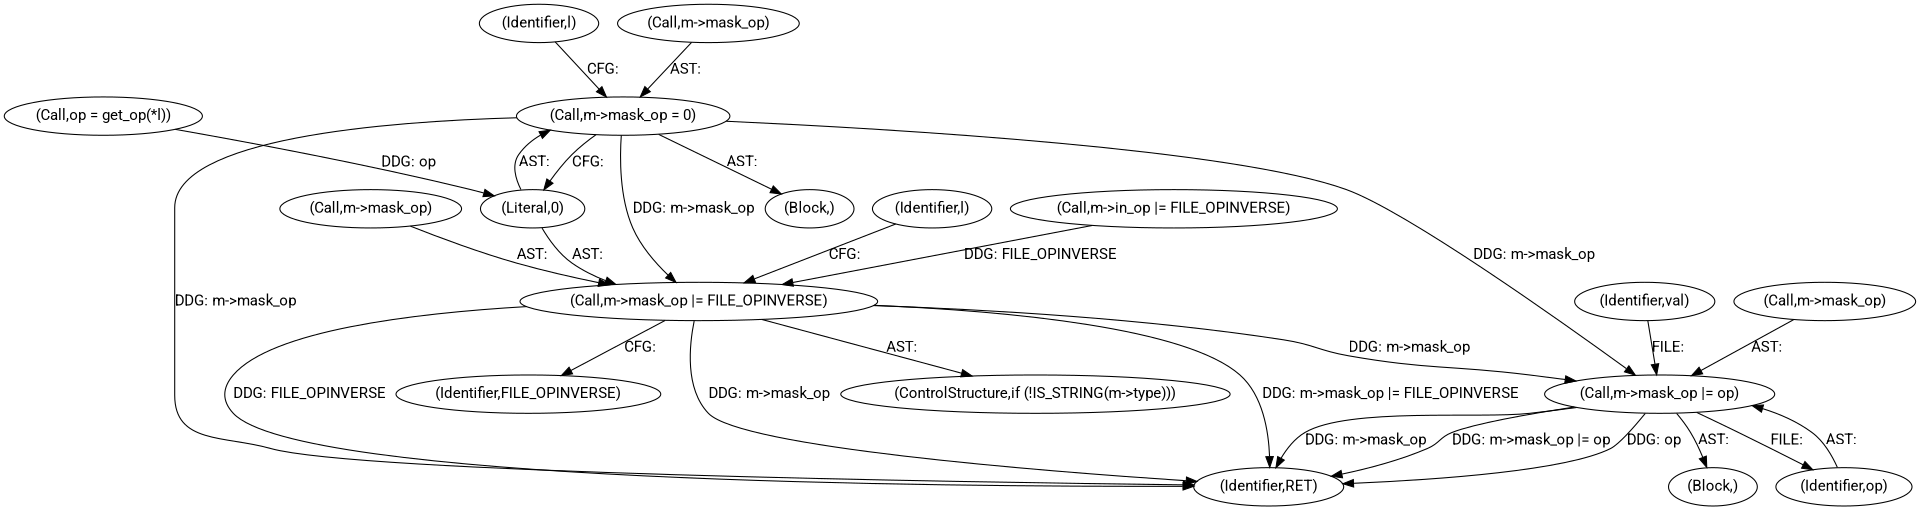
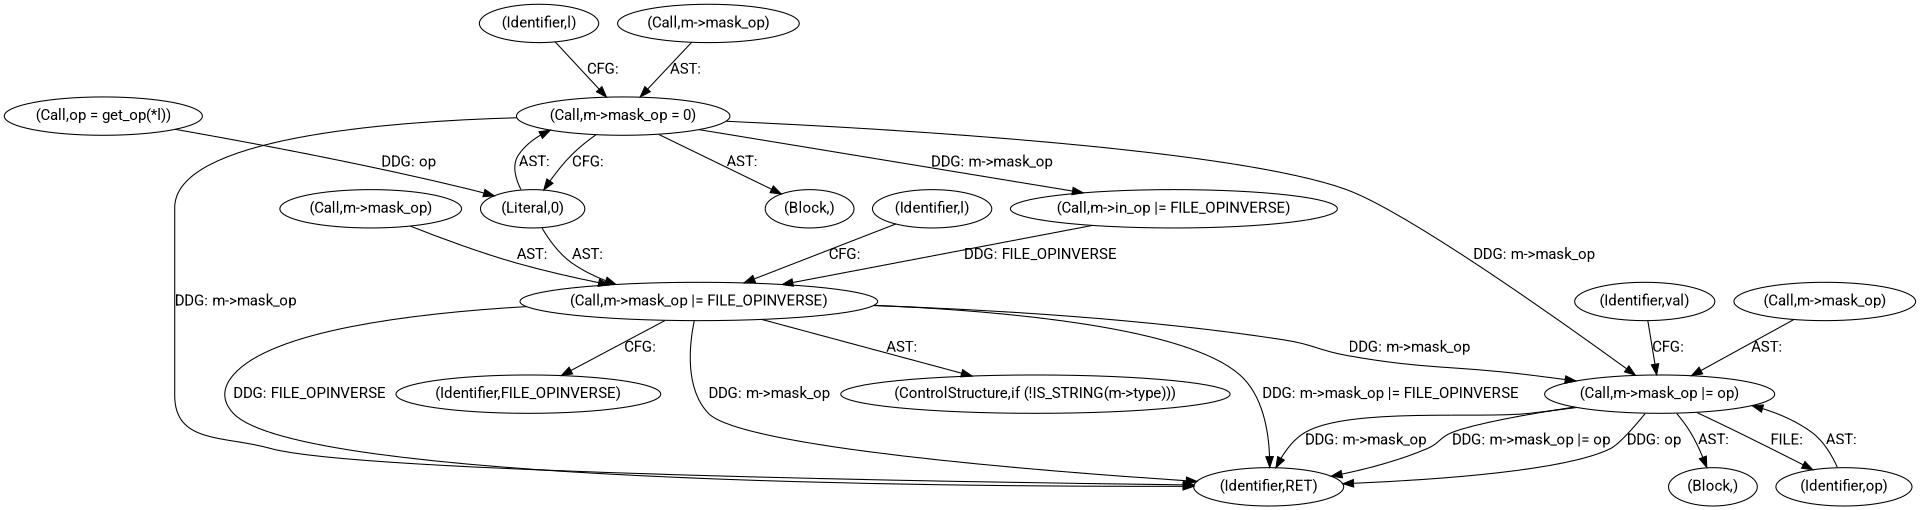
(627, 211) -> (886, 160)
(1670, 348) -> (1670, 348)
